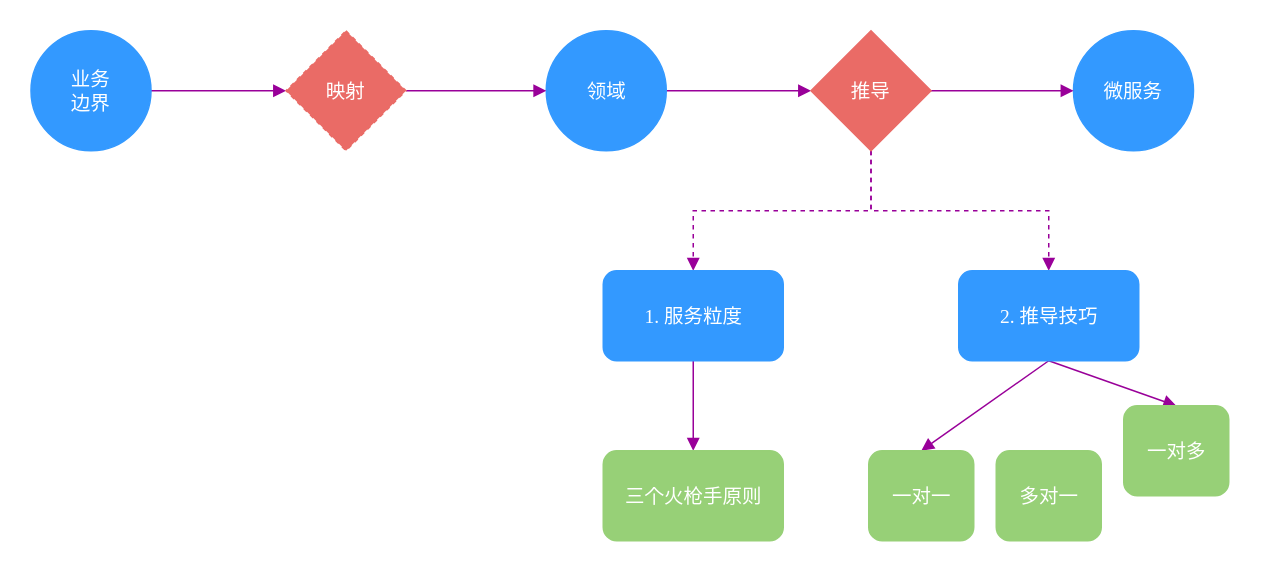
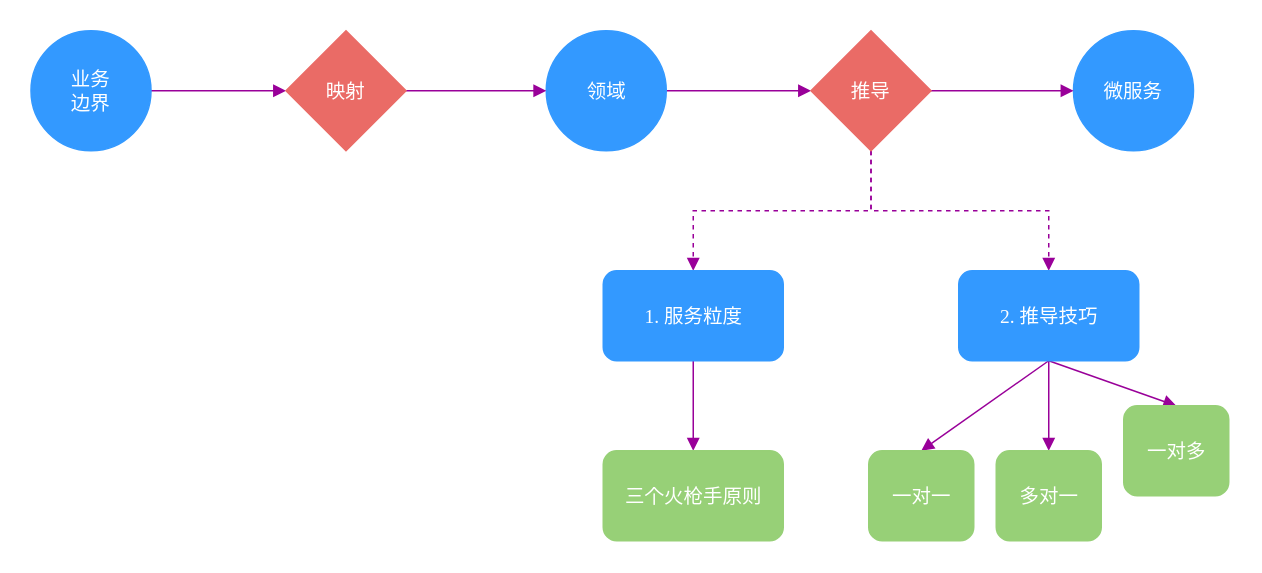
(346, 91) -> (346, 91)
none -> (1049, 400)
